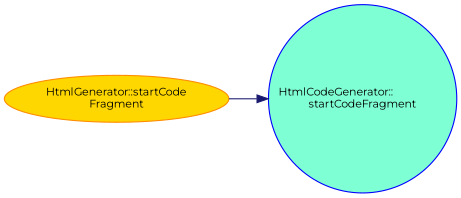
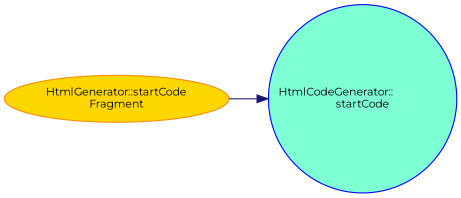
(363, 99) -> (363, 99)
